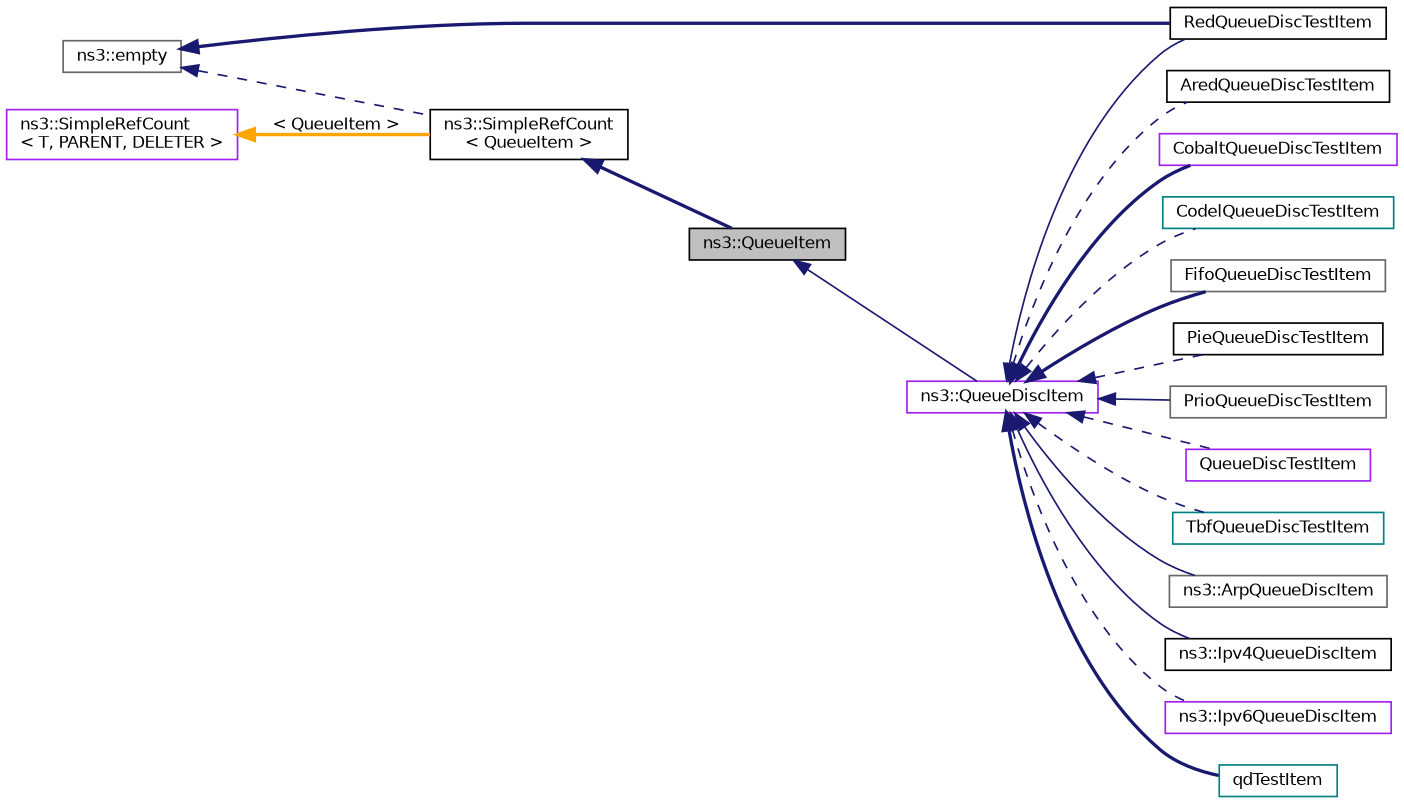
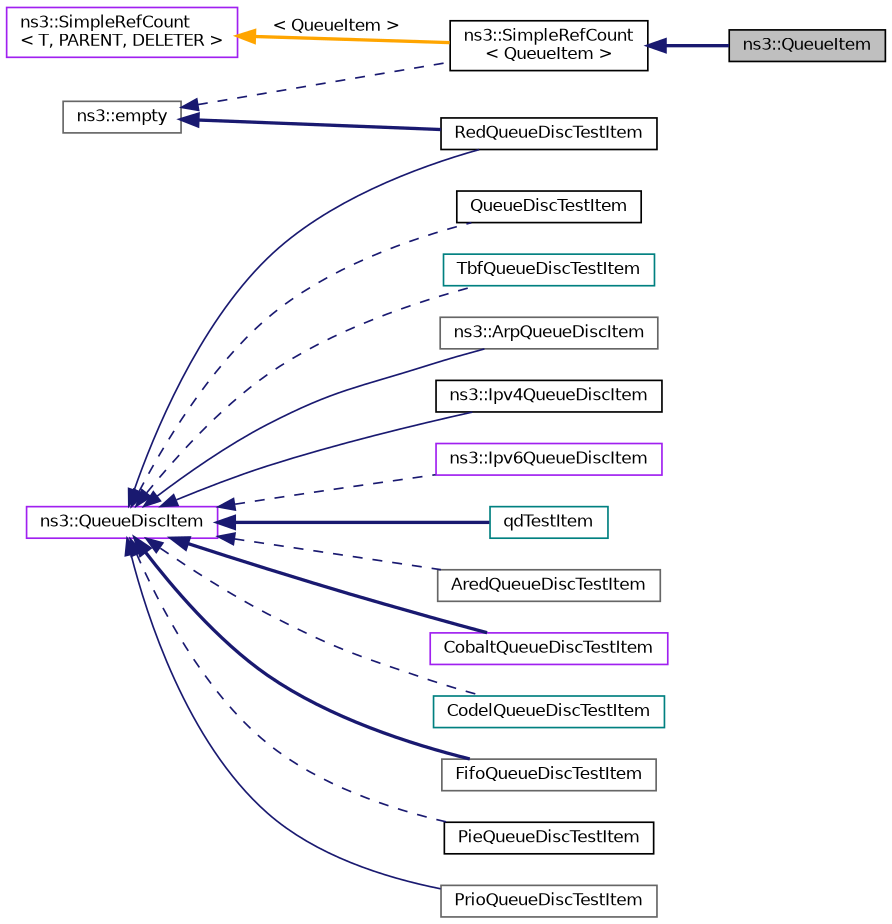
(1278, 86) -> (549, 586)
(892, 325) -> none
(1278, 465) -> (549, 207)
